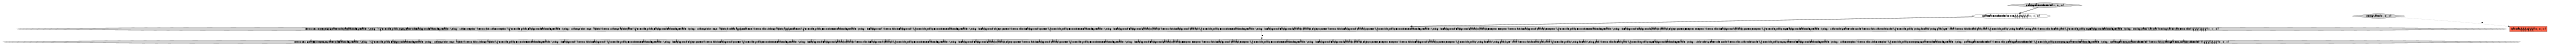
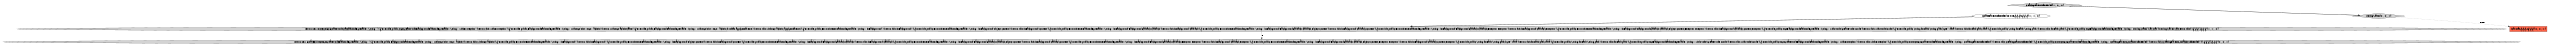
(2029, 10) -> (2214, 11)
(2482, 23) -> (2482, 23)
